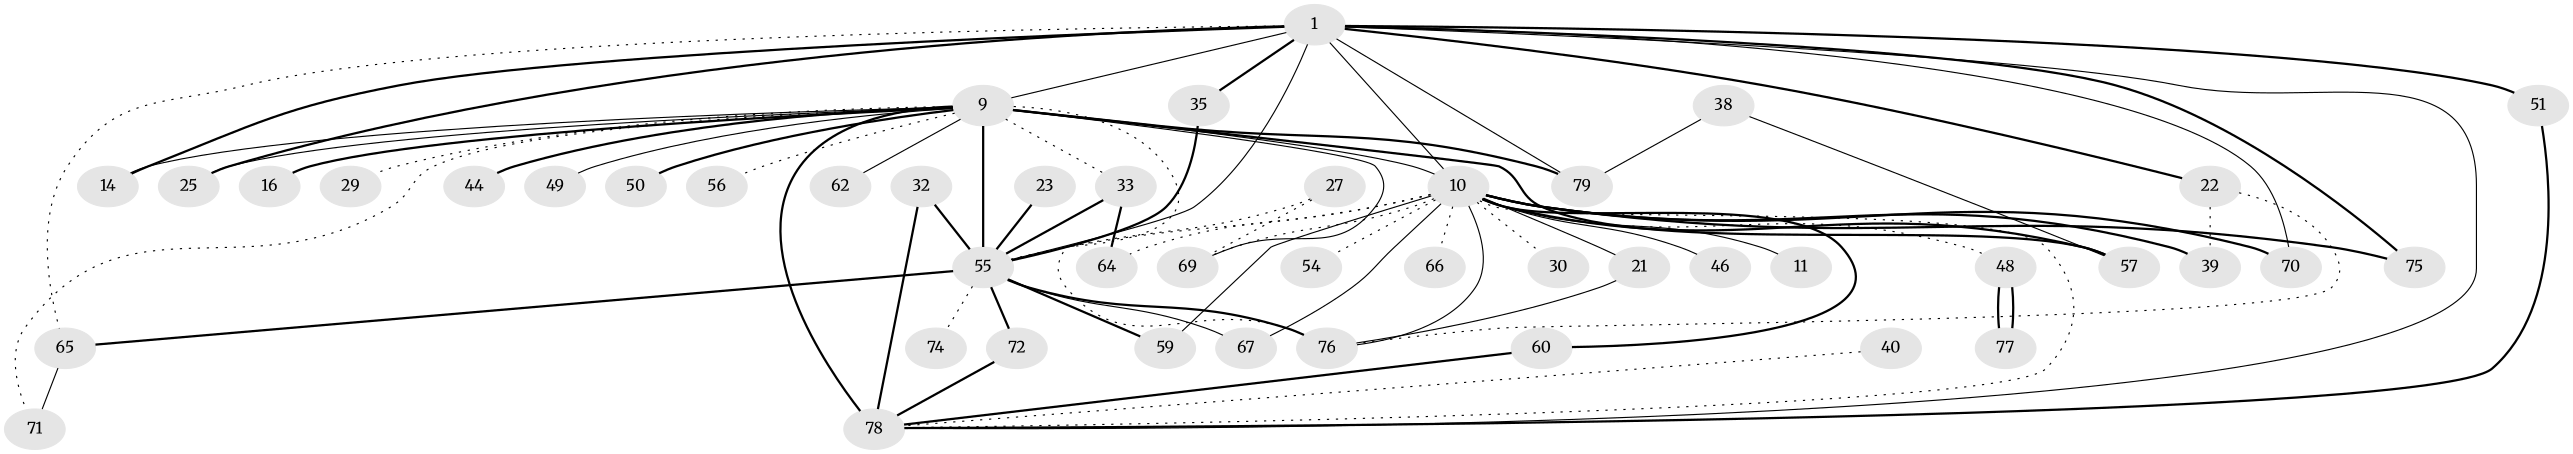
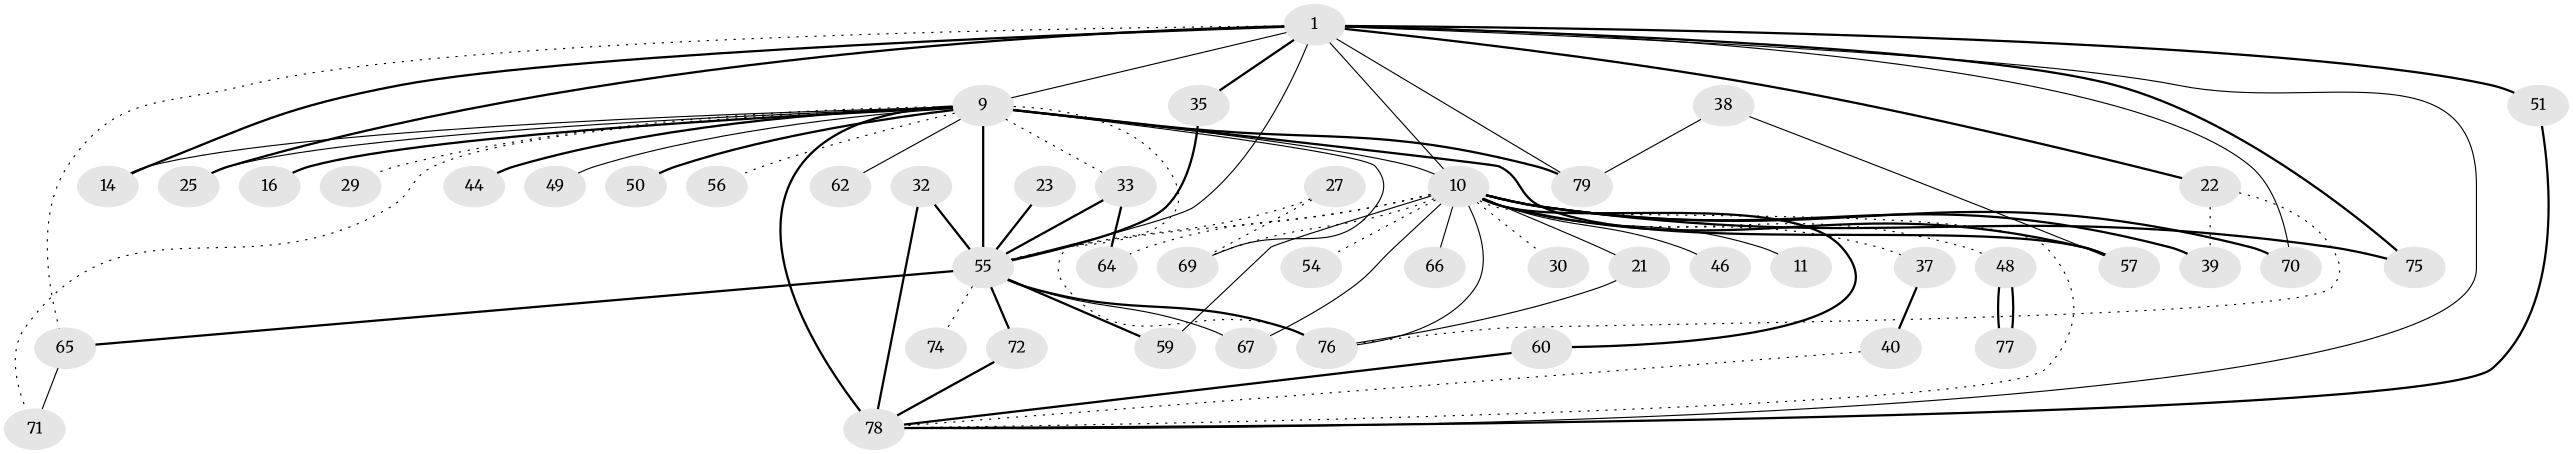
(1447, 227) -> (1447, 227)
none -> (1925, 267)
